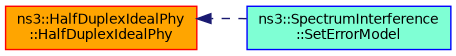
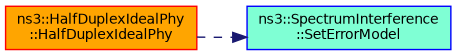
(229, 18) -> (215, 37)
